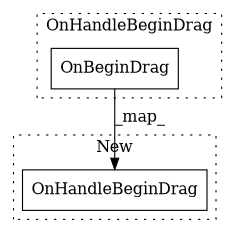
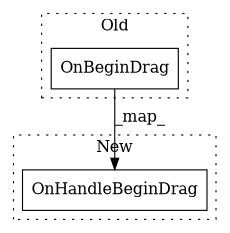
(129, 26) -> (115, 26)
